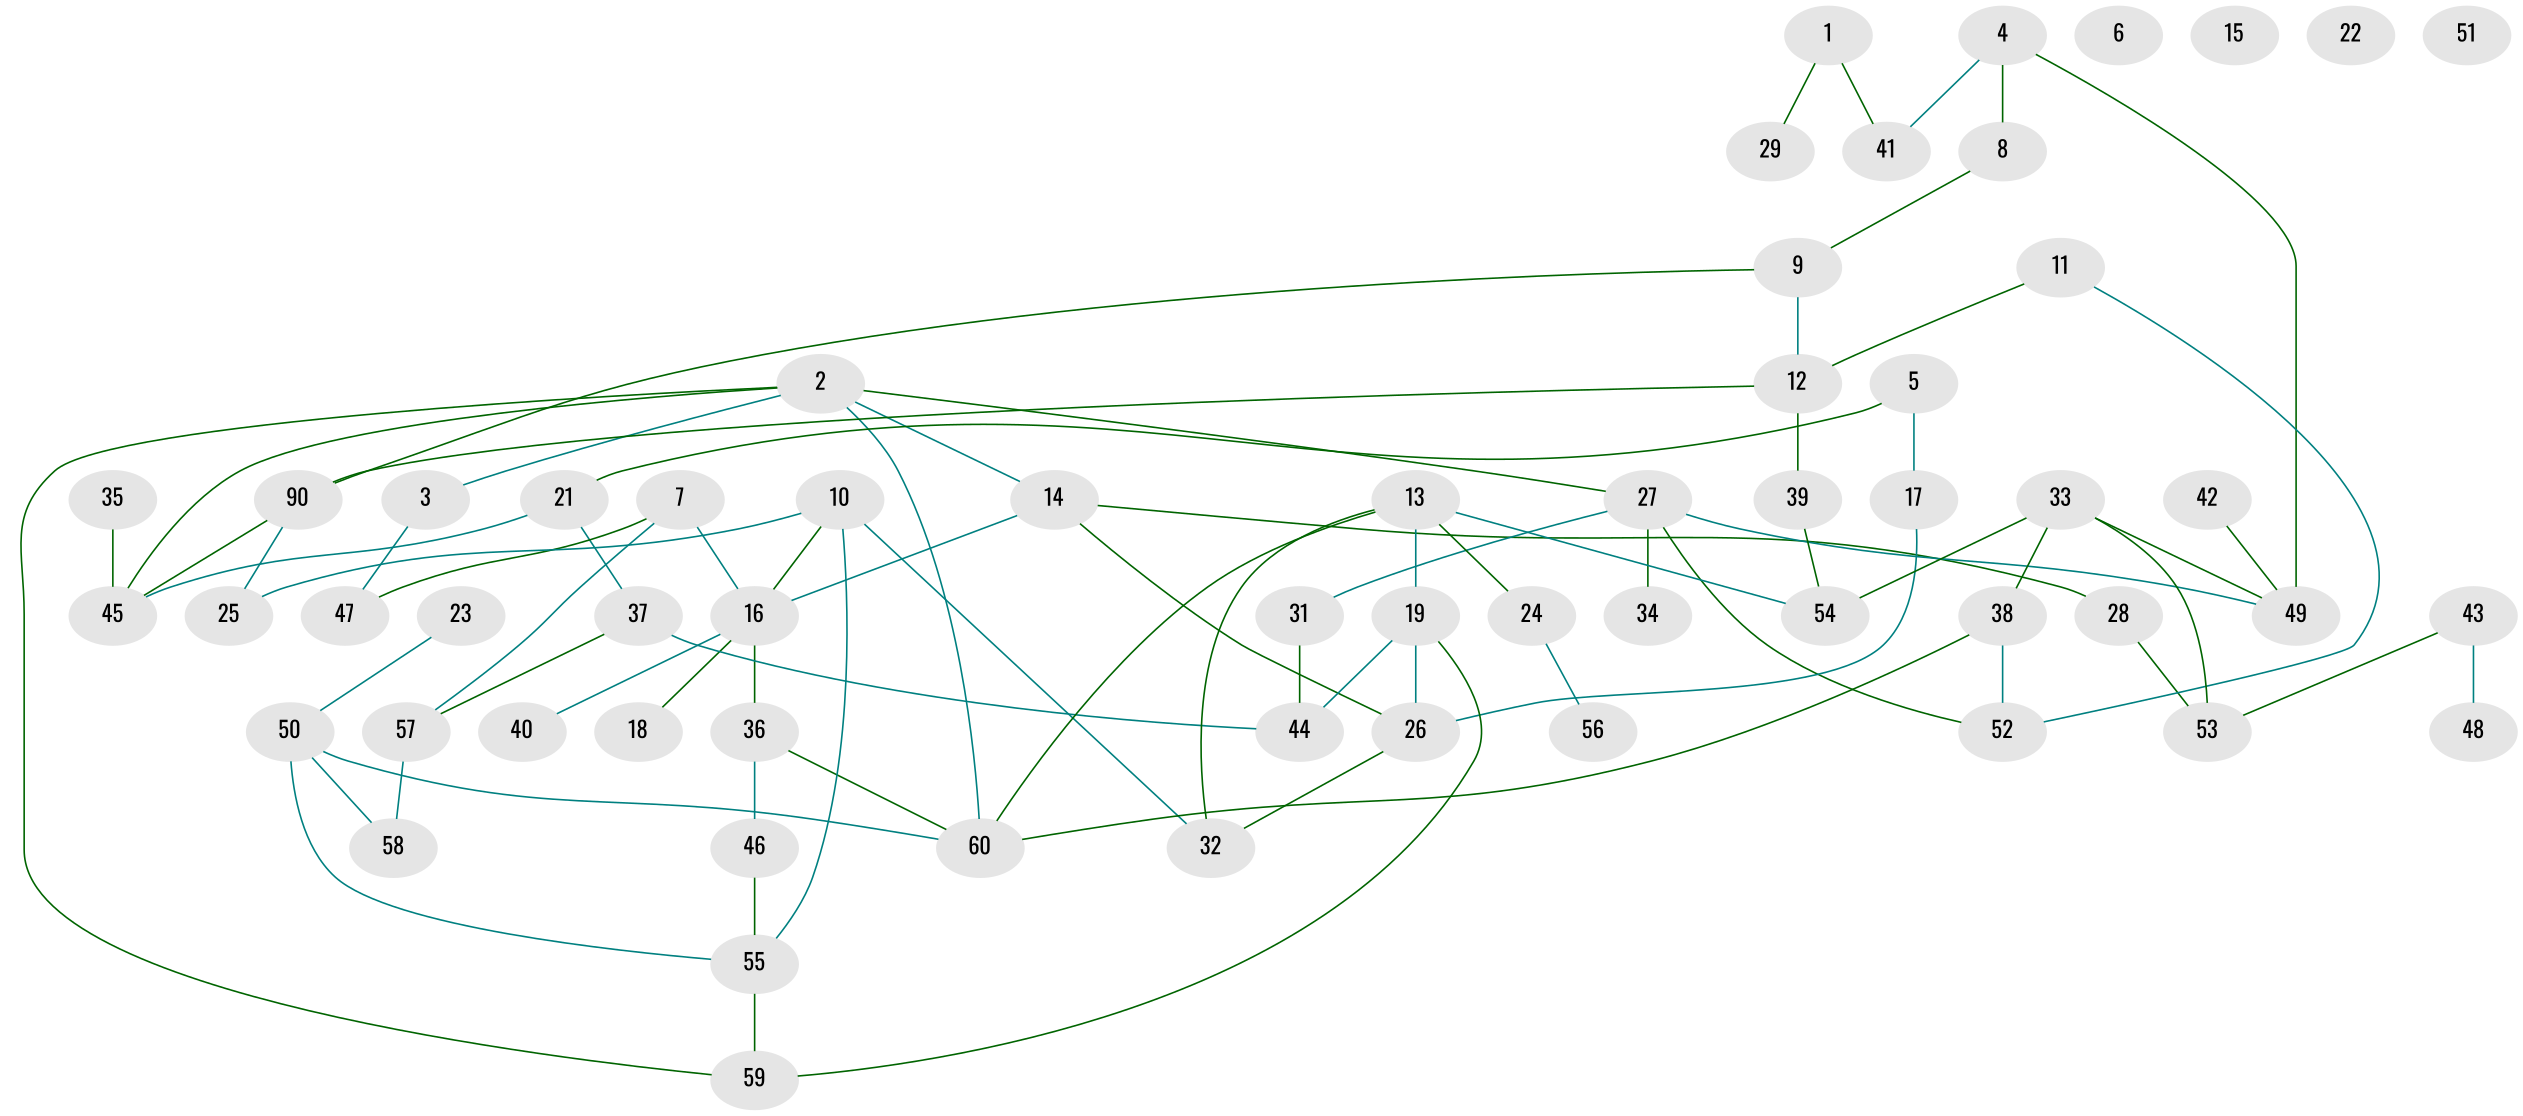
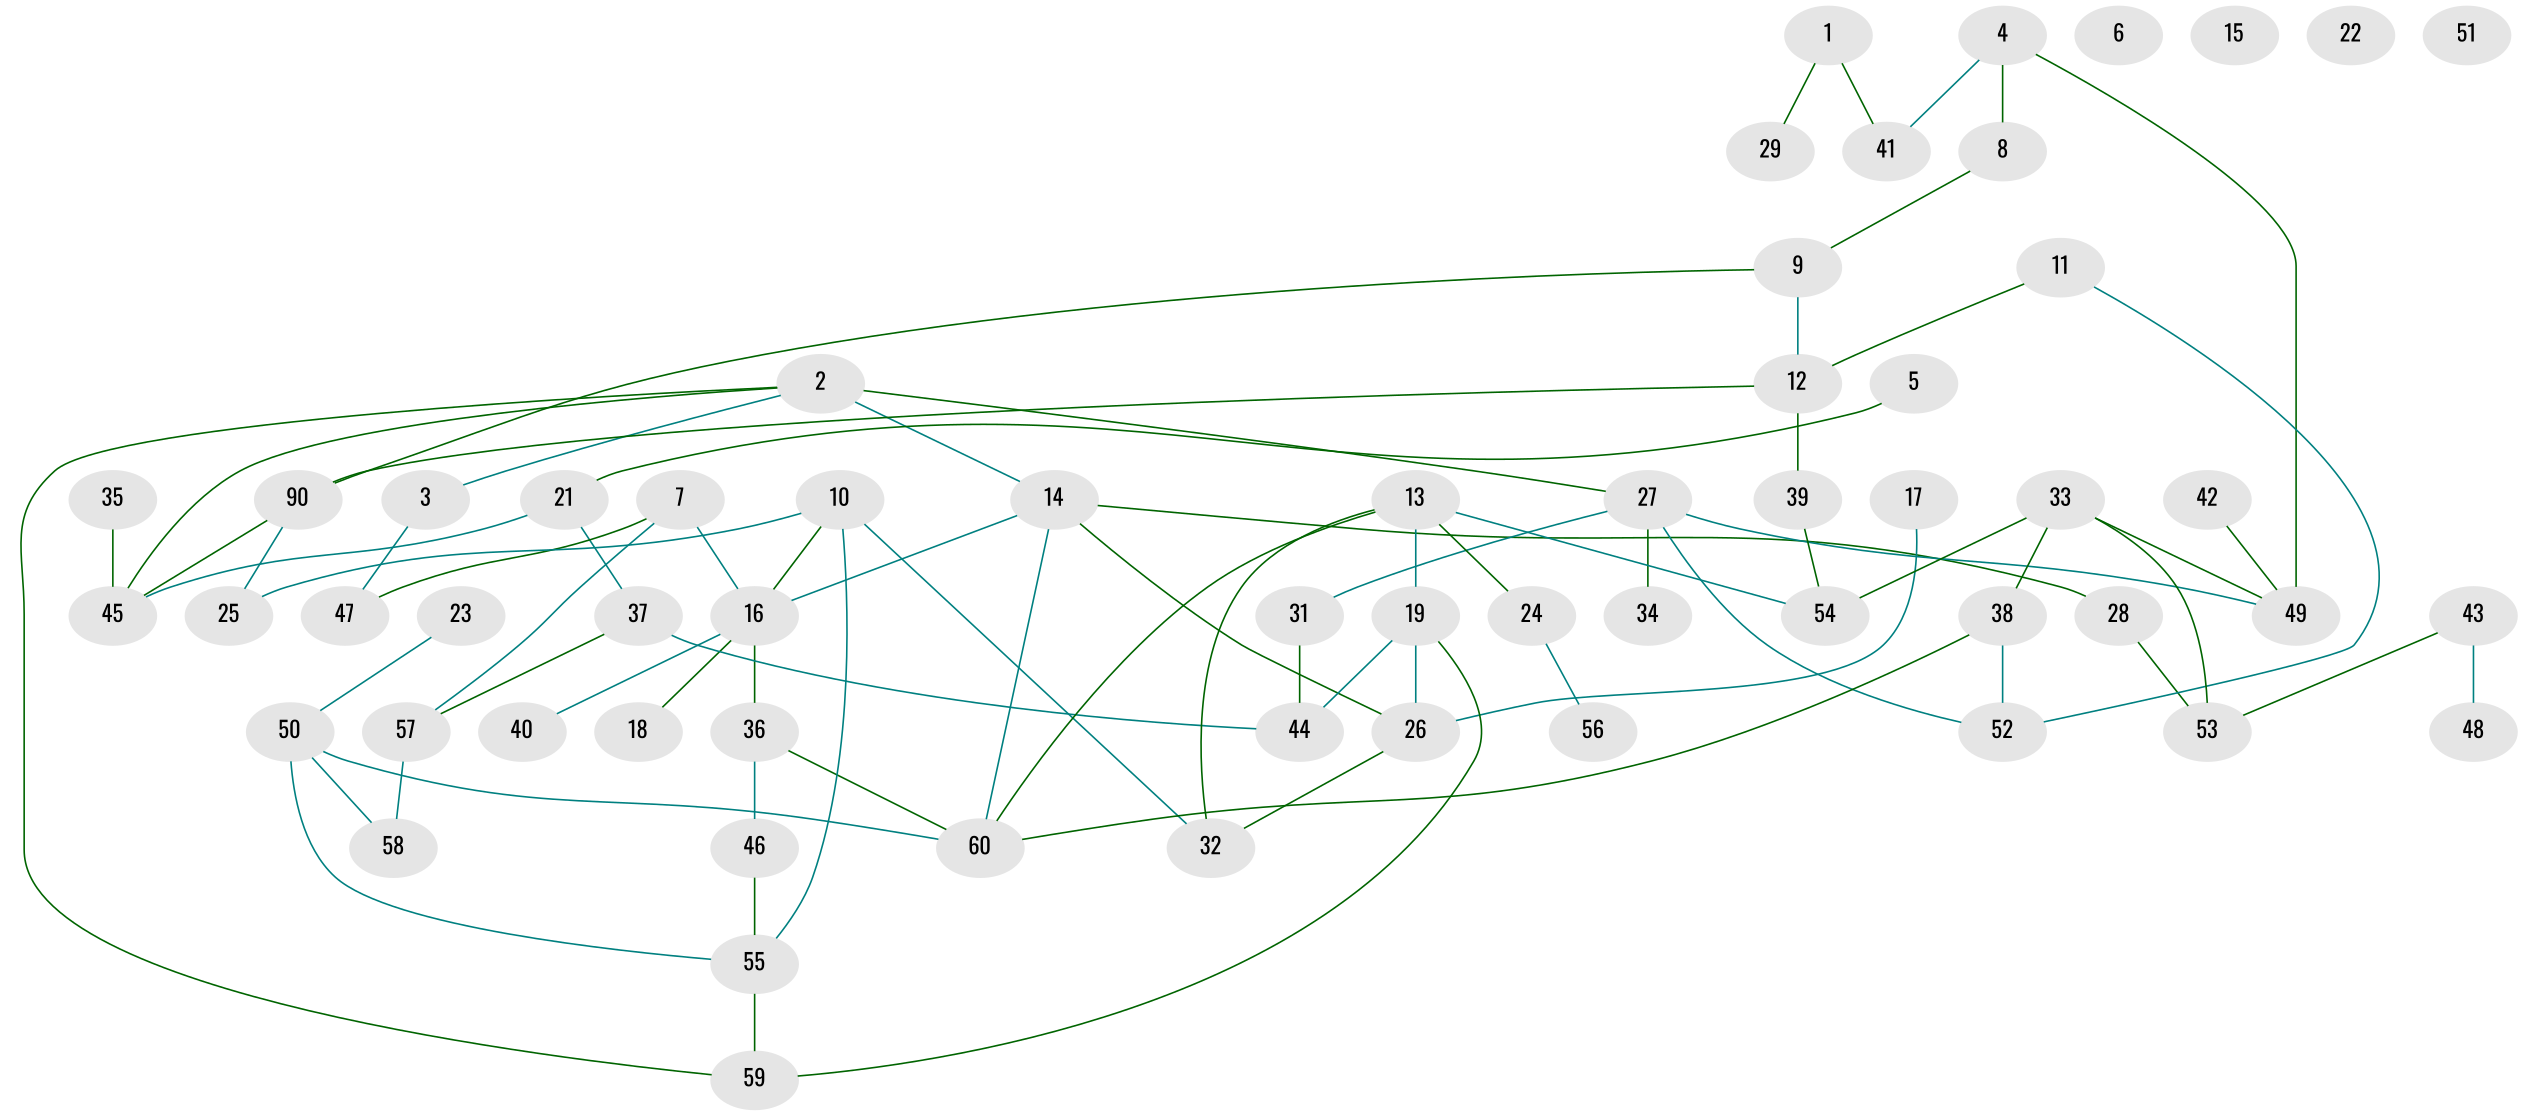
(1914, 442) -> none
(940, 580) -> (1016, 681)
(1789, 659) -> (1789, 659)
